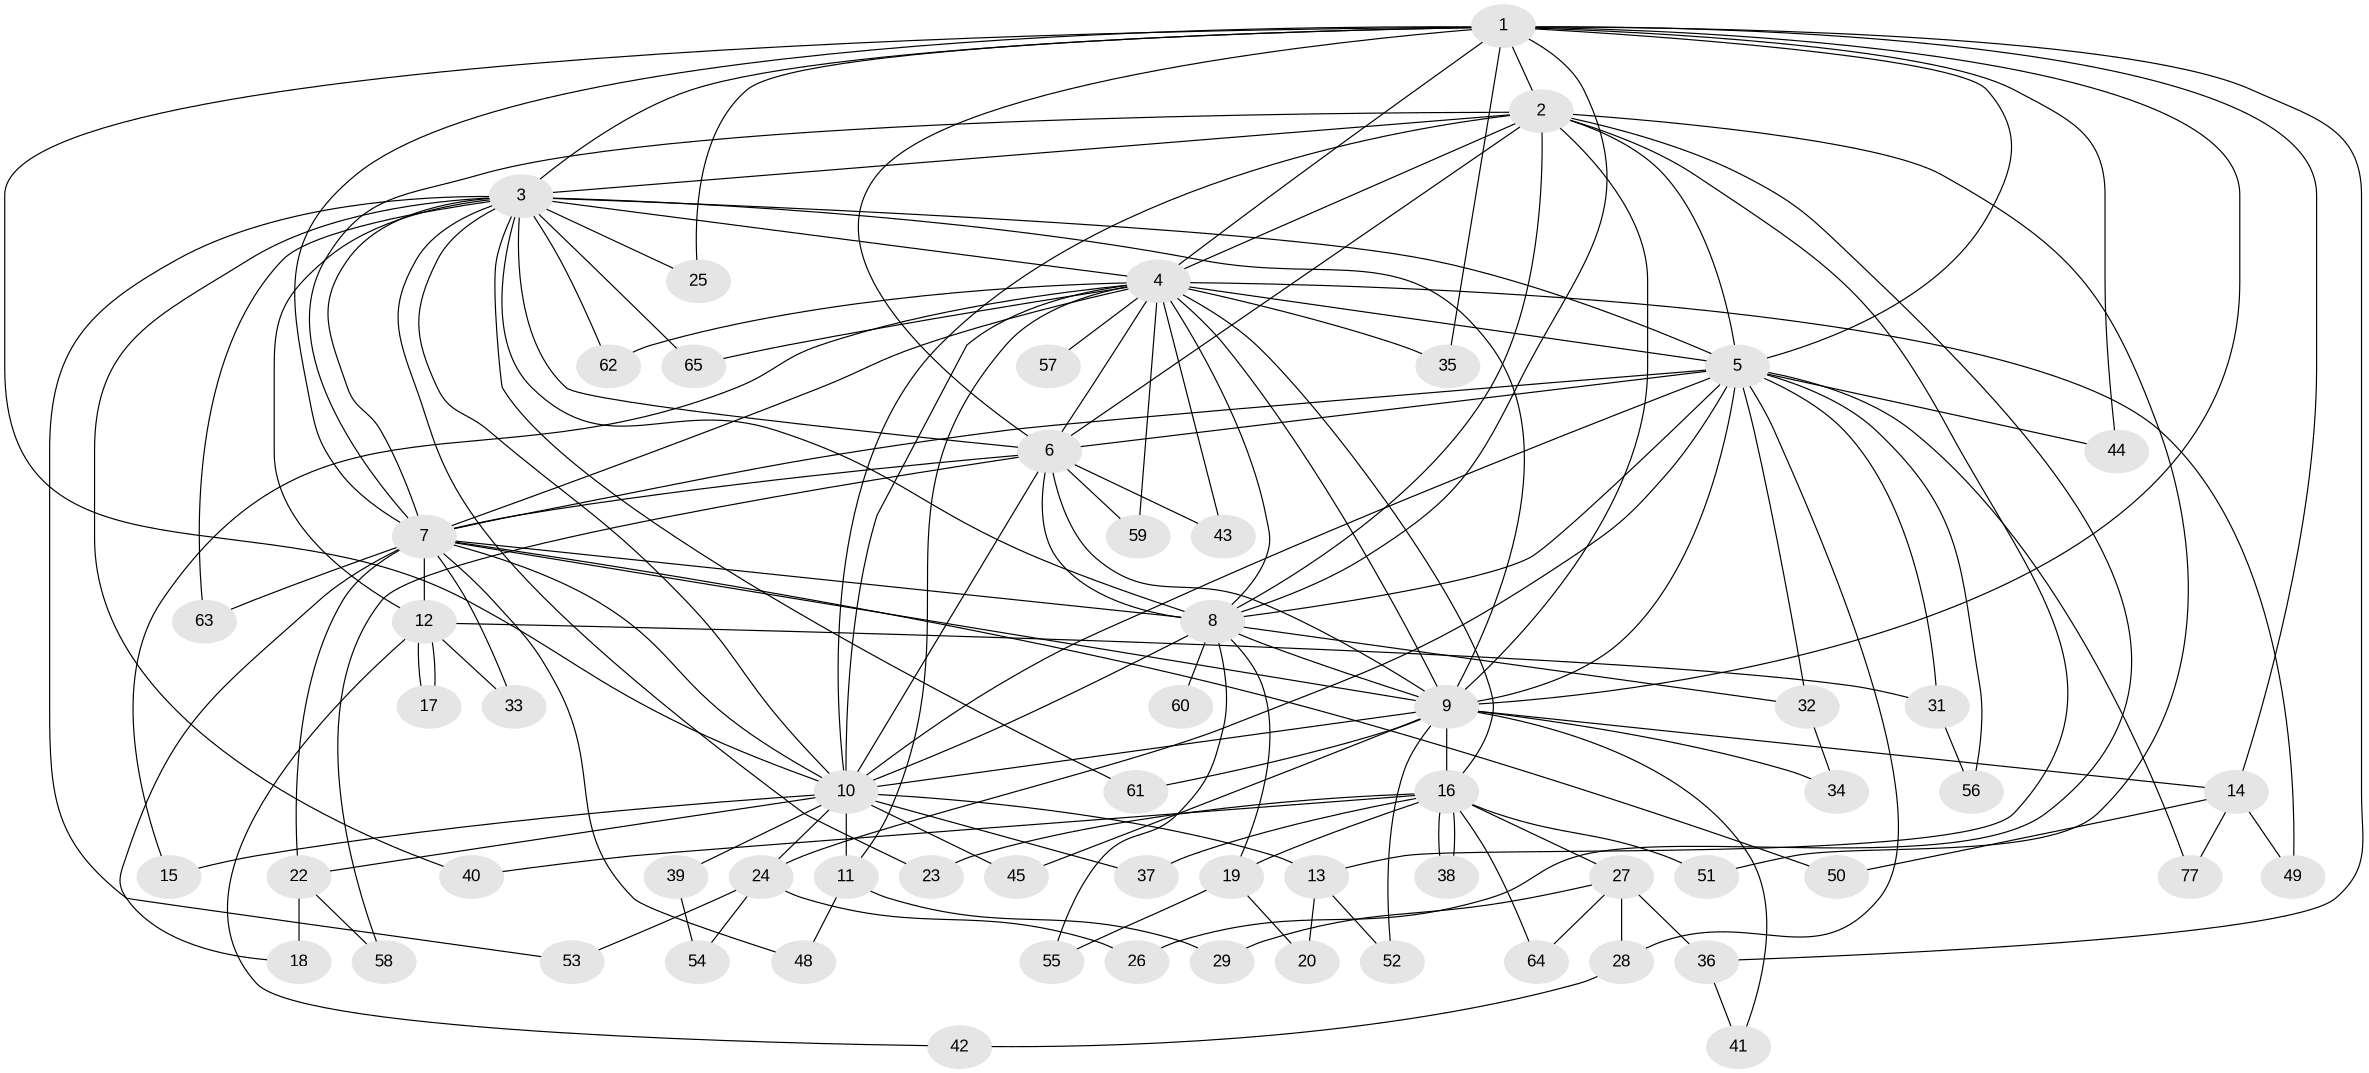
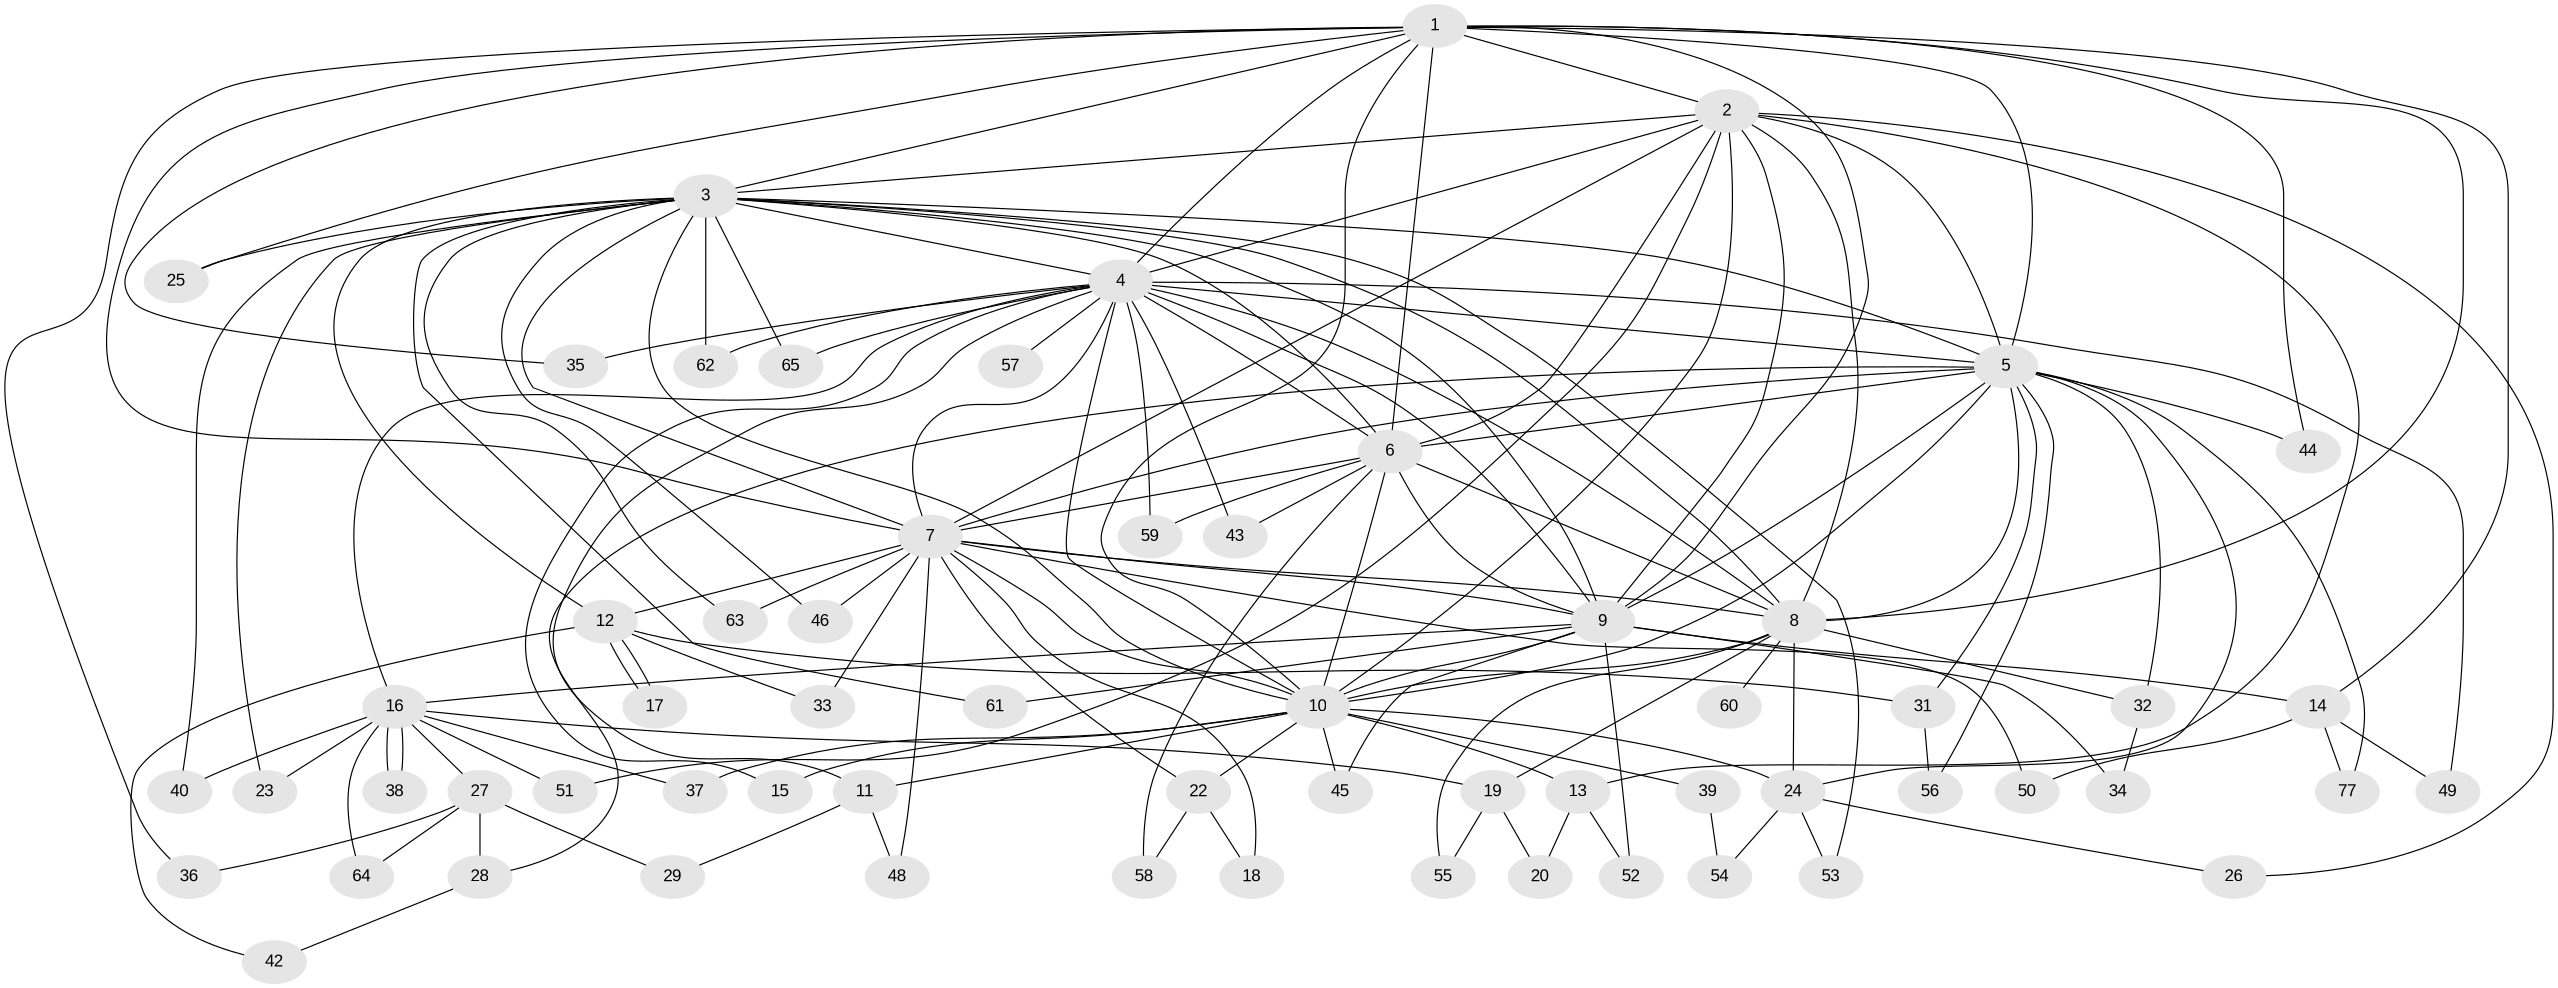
none -> (820, 622)
(1328, 667) -> (1794, 707)
(1739, 1047) -> none
